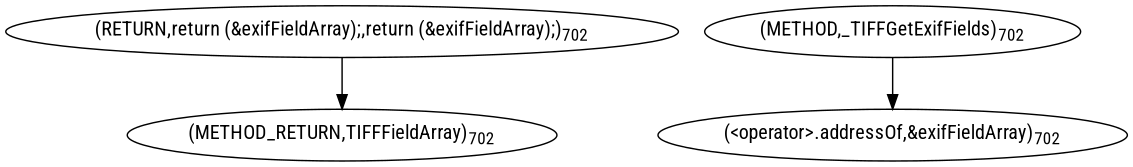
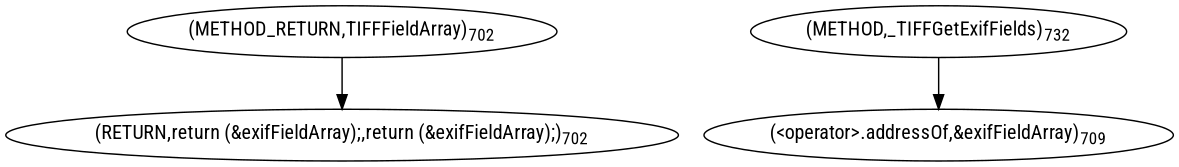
(1012, 29) -> (1058, 29)
(342, 76) -> (342, 76)
(1048, 133) -> (1094, 133)
